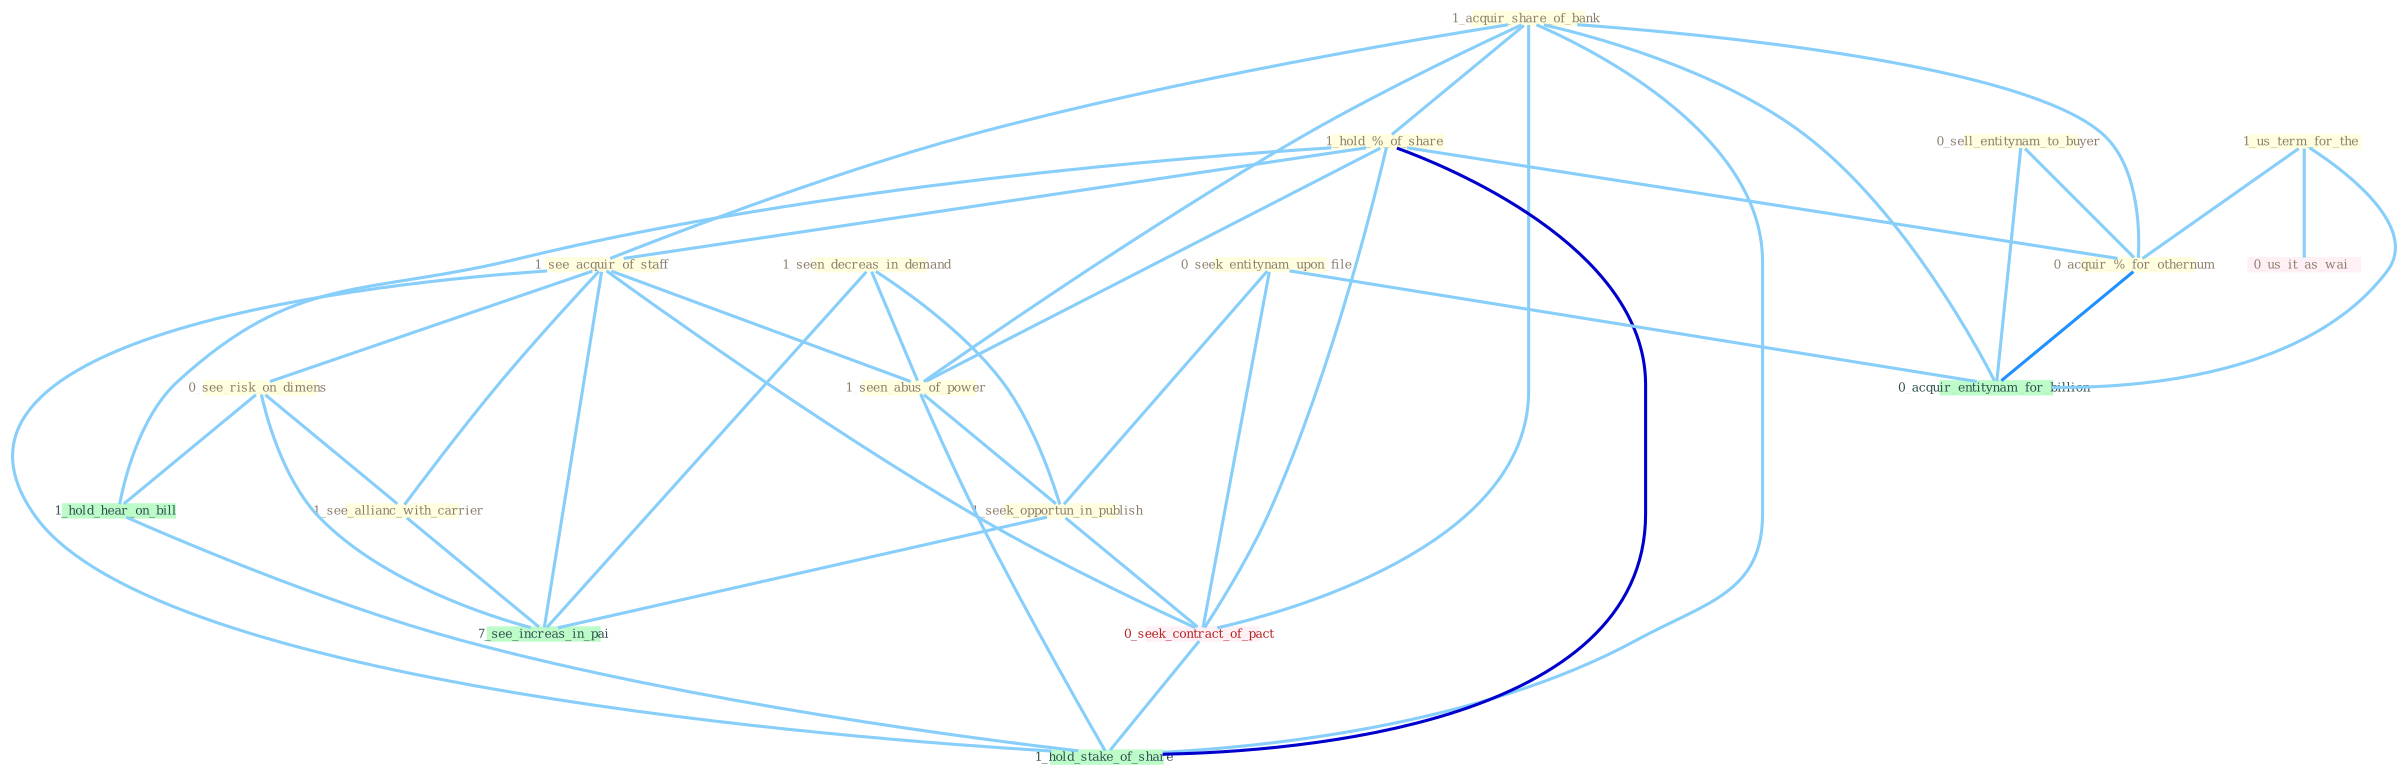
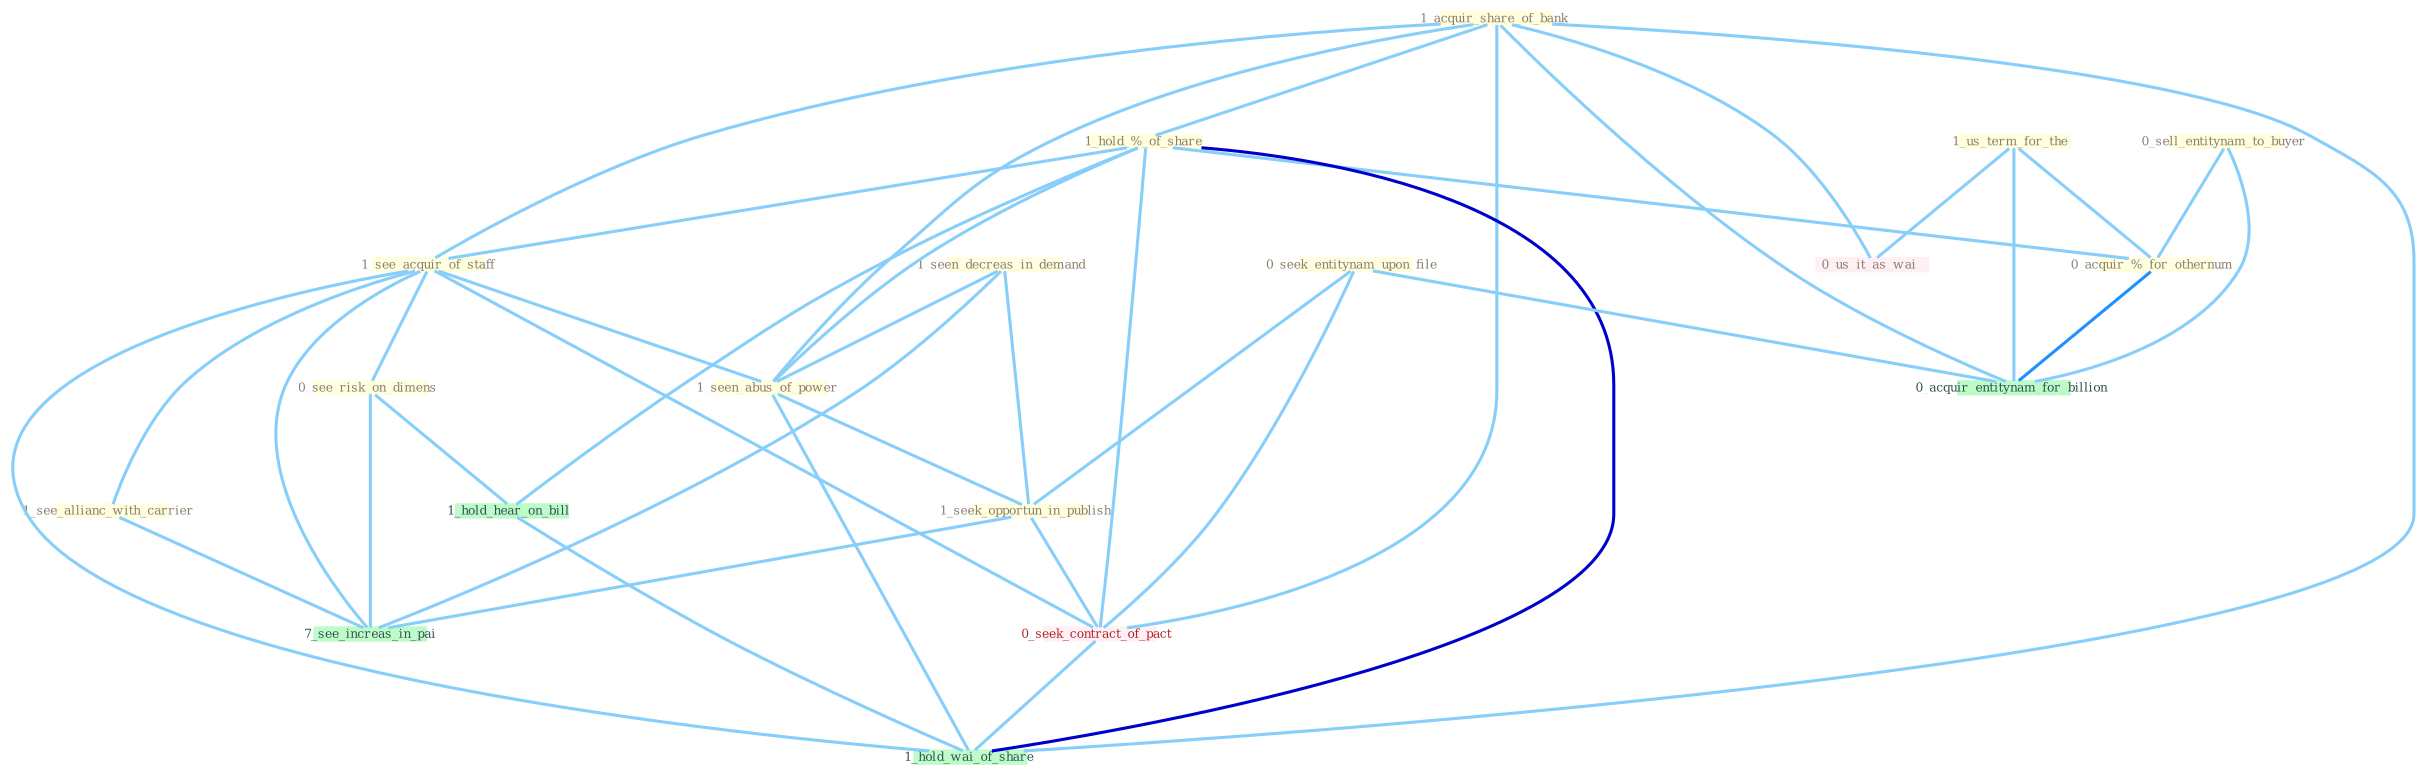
(1911, 67) -> (1719, 101)
(331, 449) -> none
(1107, 757) -> (971, 757)
